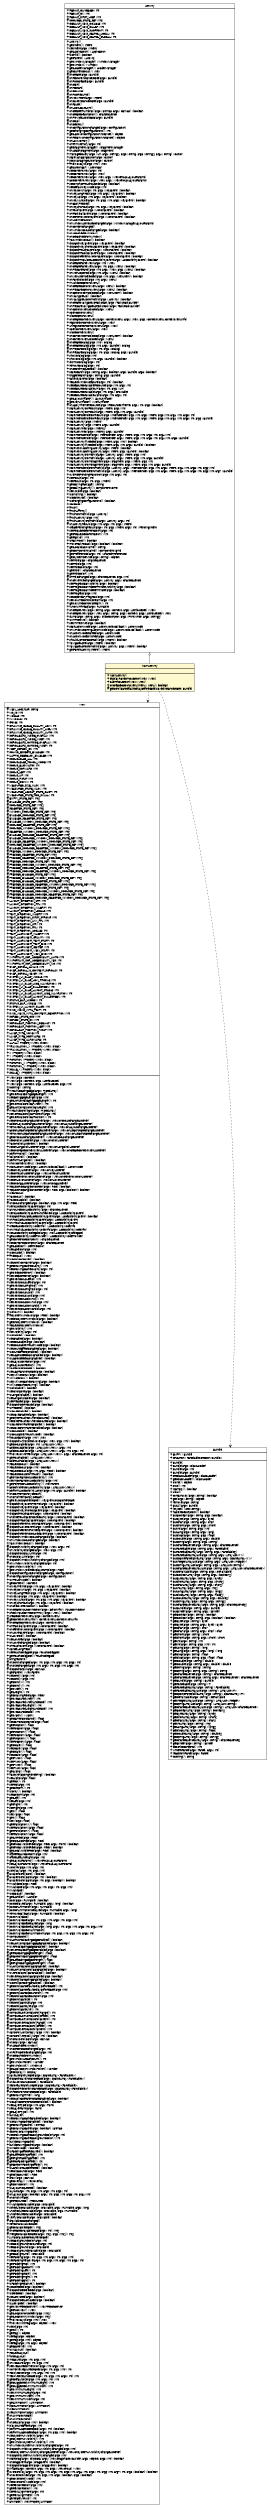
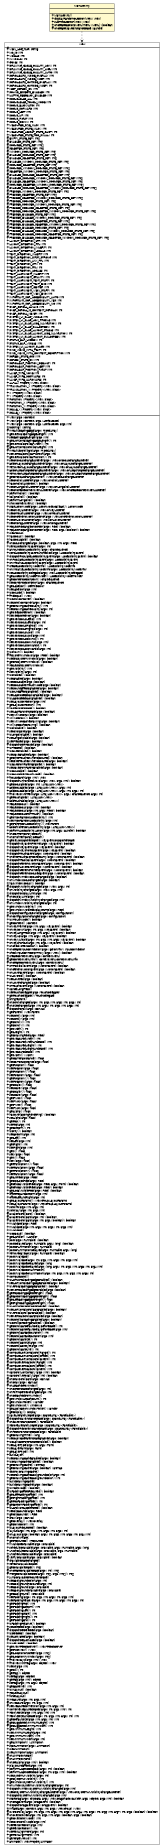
(150, 328) -> none
(150, 689) -> (77, 29)
(217, 1604) -> none
